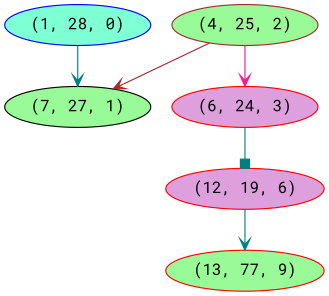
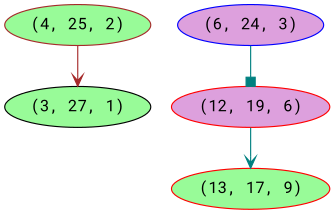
(78, 25) -> none
(245, 60) -> none
(78, 107) -> (78, 107)
(245, 107) -> (251, 25)
(245, 271) -> (251, 189)
